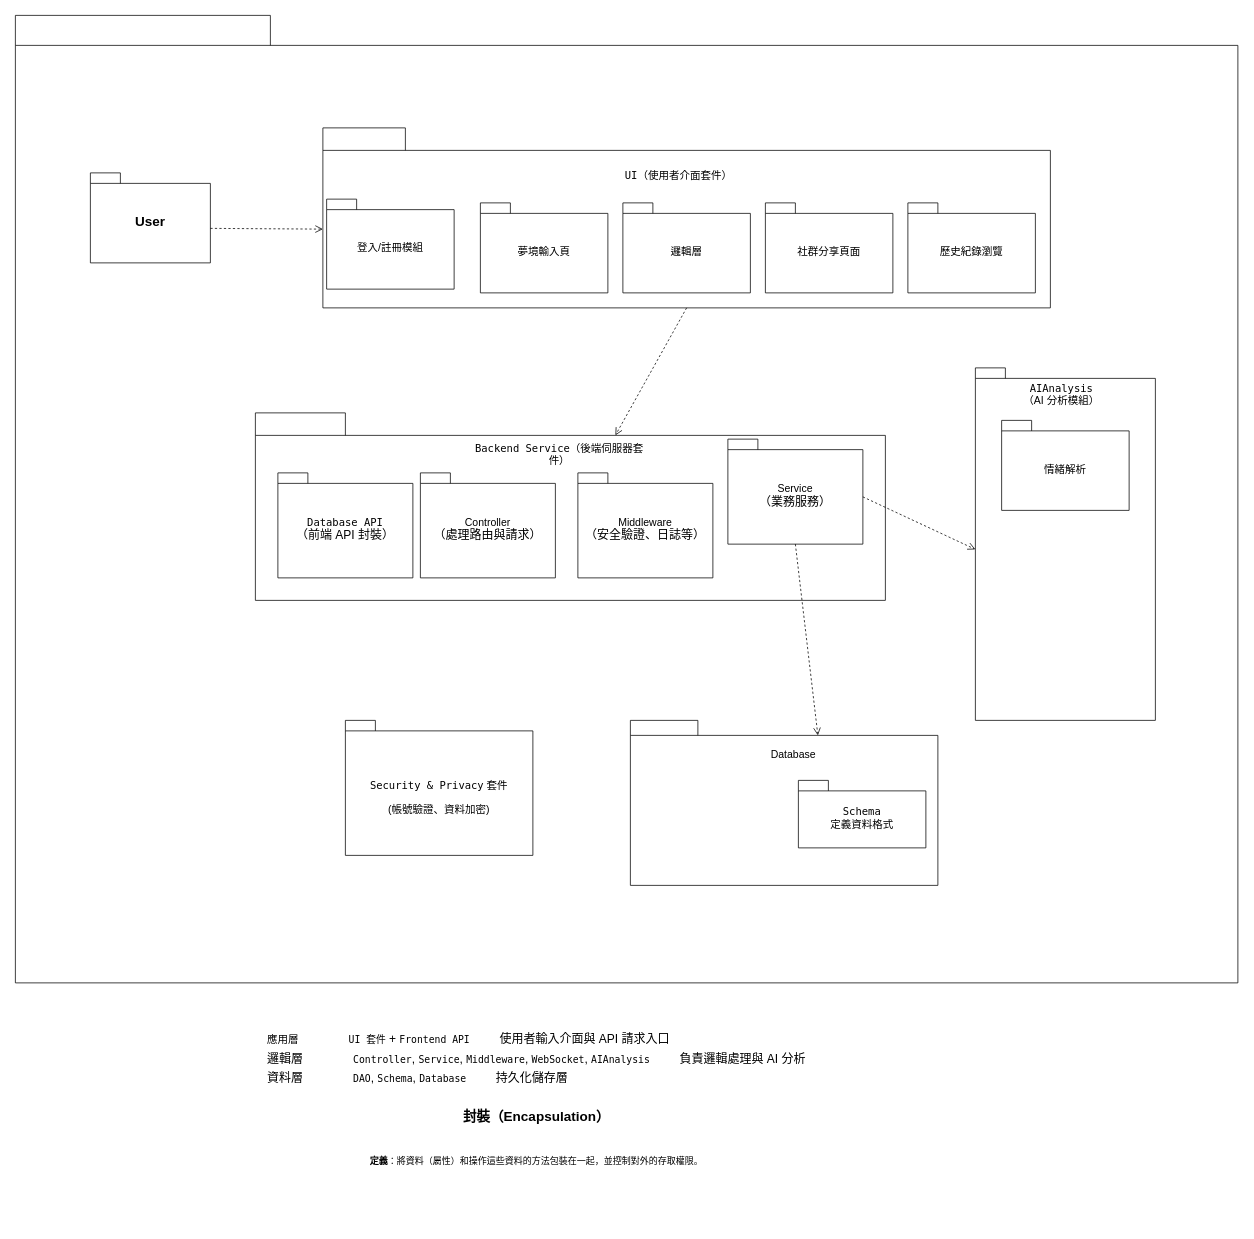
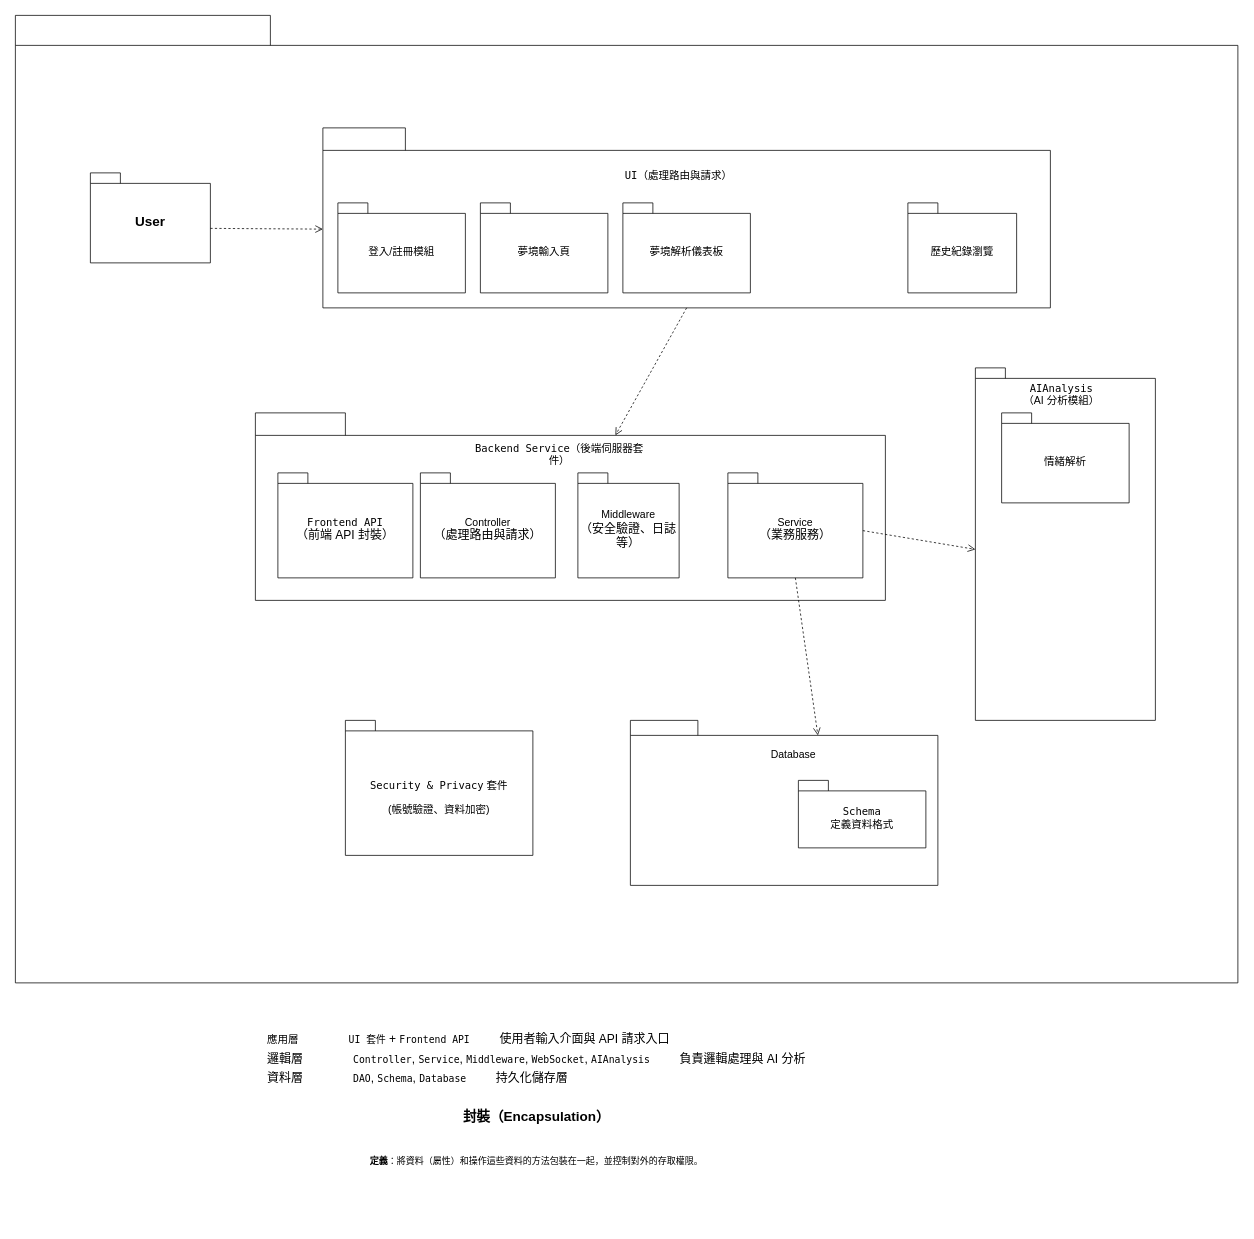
(679, 176) -> (679, 176)
(390, 244) -> (402, 248)
(829, 248) -> none
(972, 248) -> (962, 248)
(687, 252) -> (687, 252)
(1065, 465) -> (1065, 458)
(795, 492) -> (795, 525)
(645, 525) -> (629, 525)
(345, 529) -> (345, 529)
